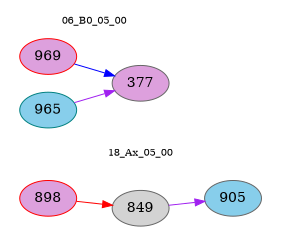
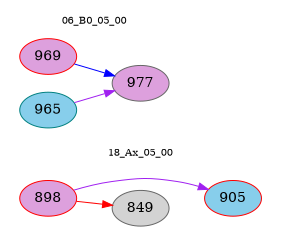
(141, 83) -> (141, 83)
(233, 198) -> (233, 198)
(182, 204) -> (136, 179)
